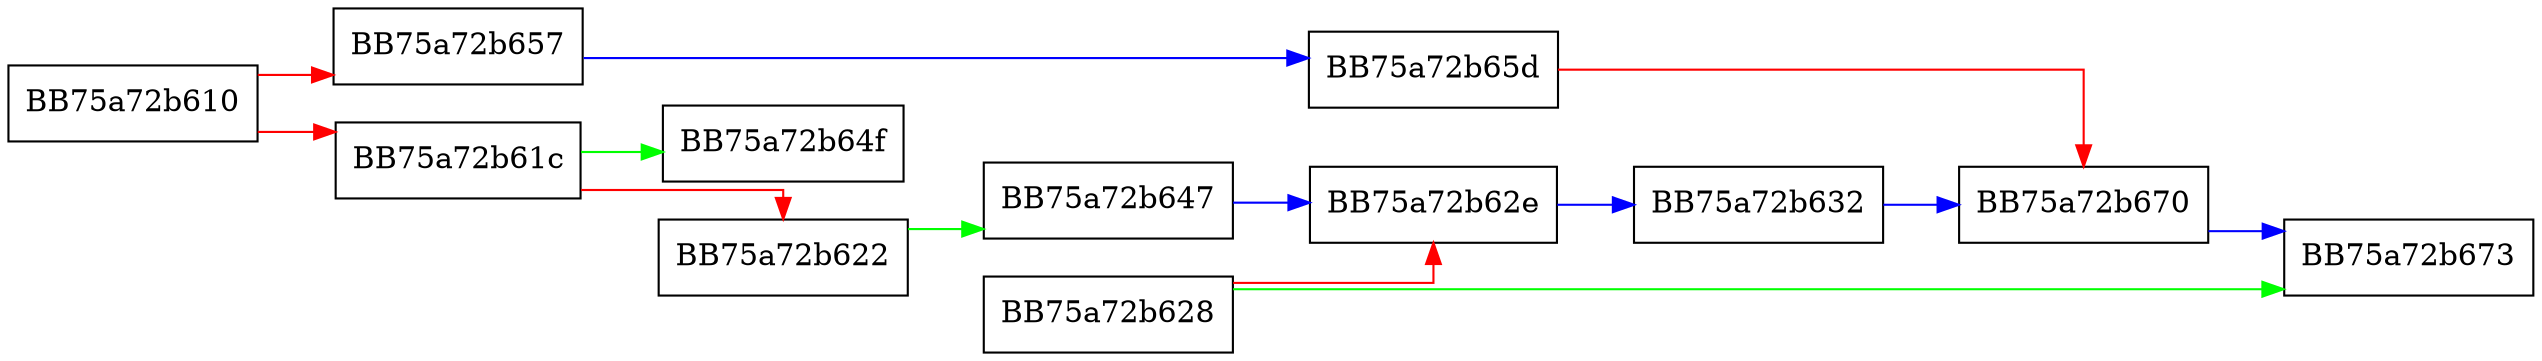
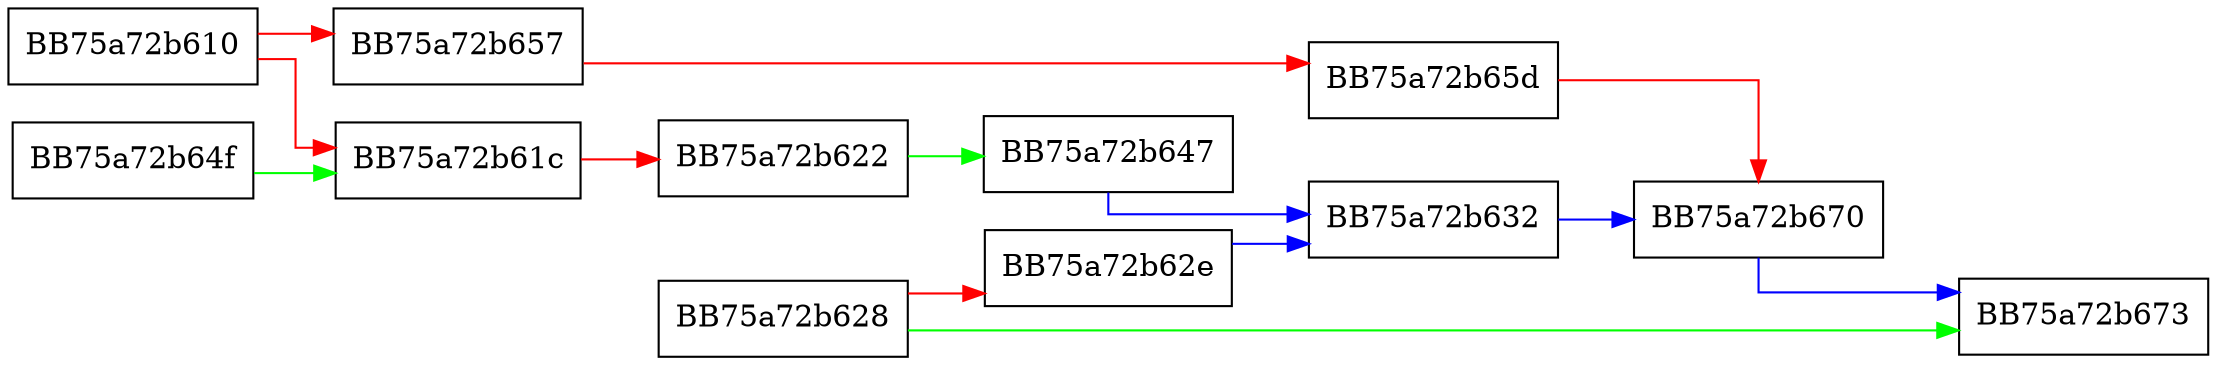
(935, 58) -> (935, 63)
(611, 152) -> (284, 173)
(1261, 203) -> (1187, 214)
